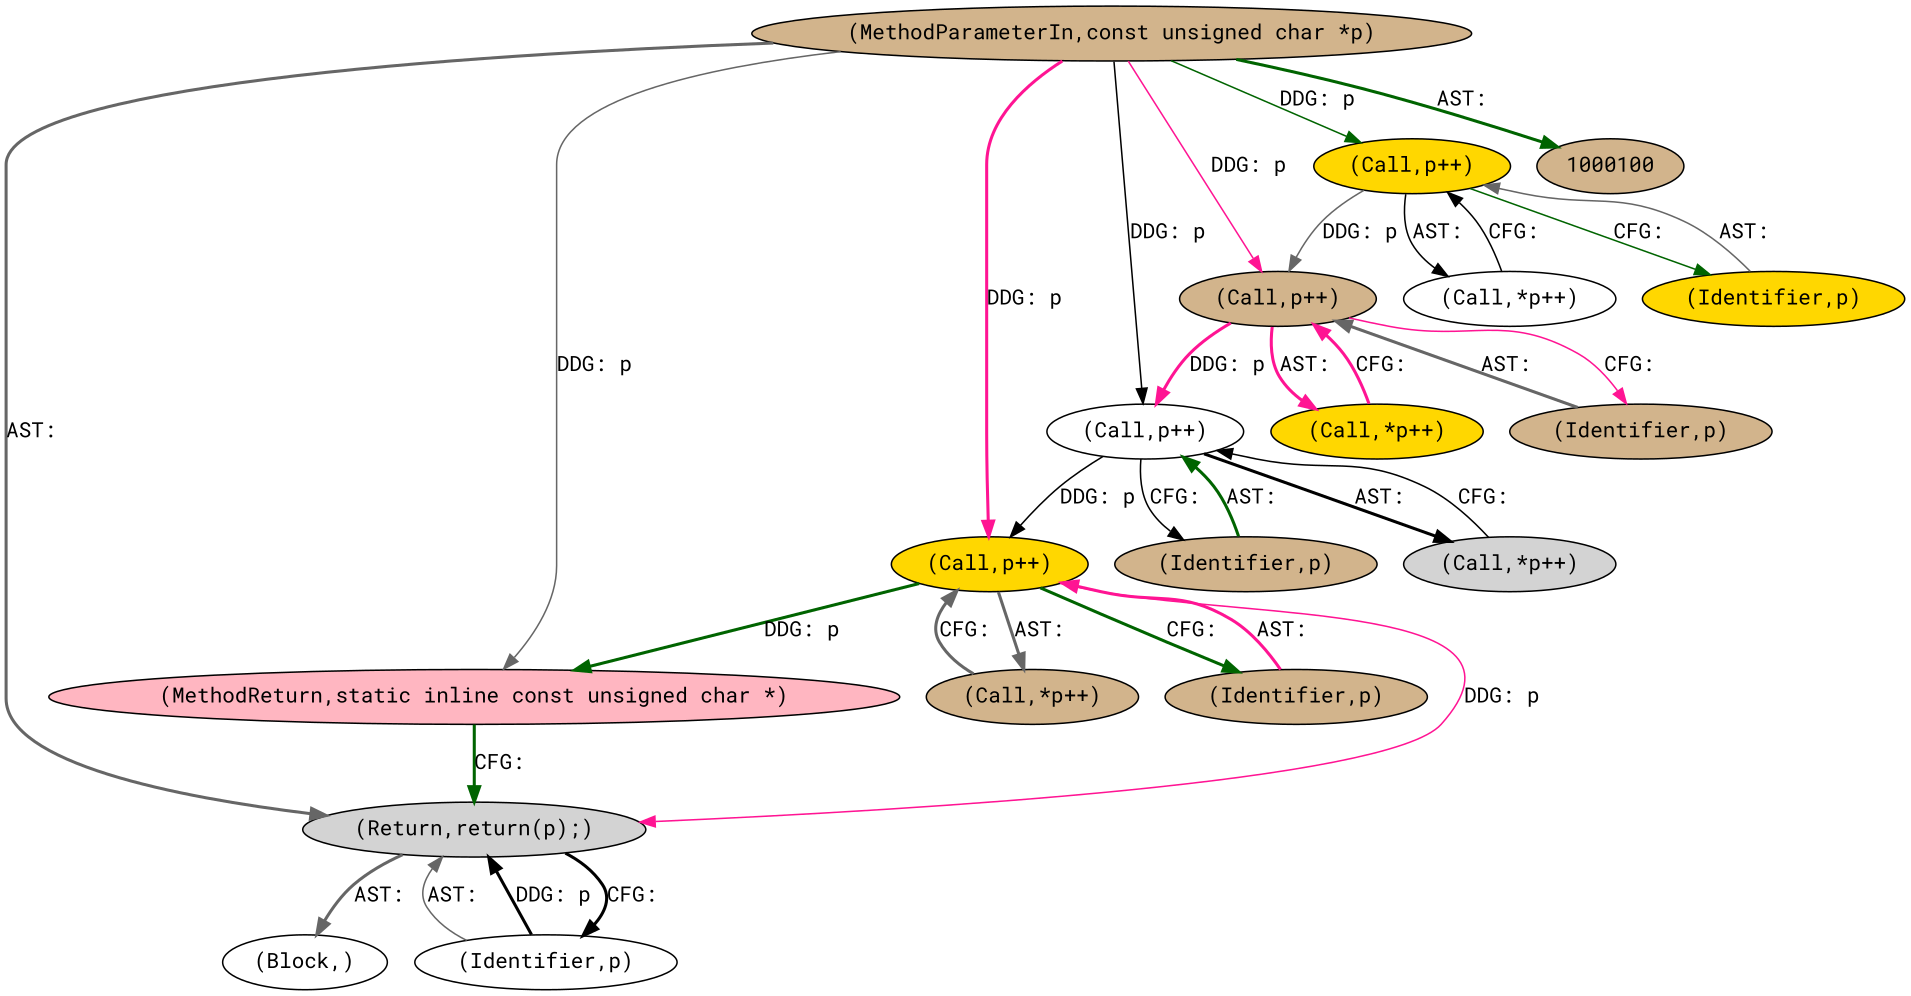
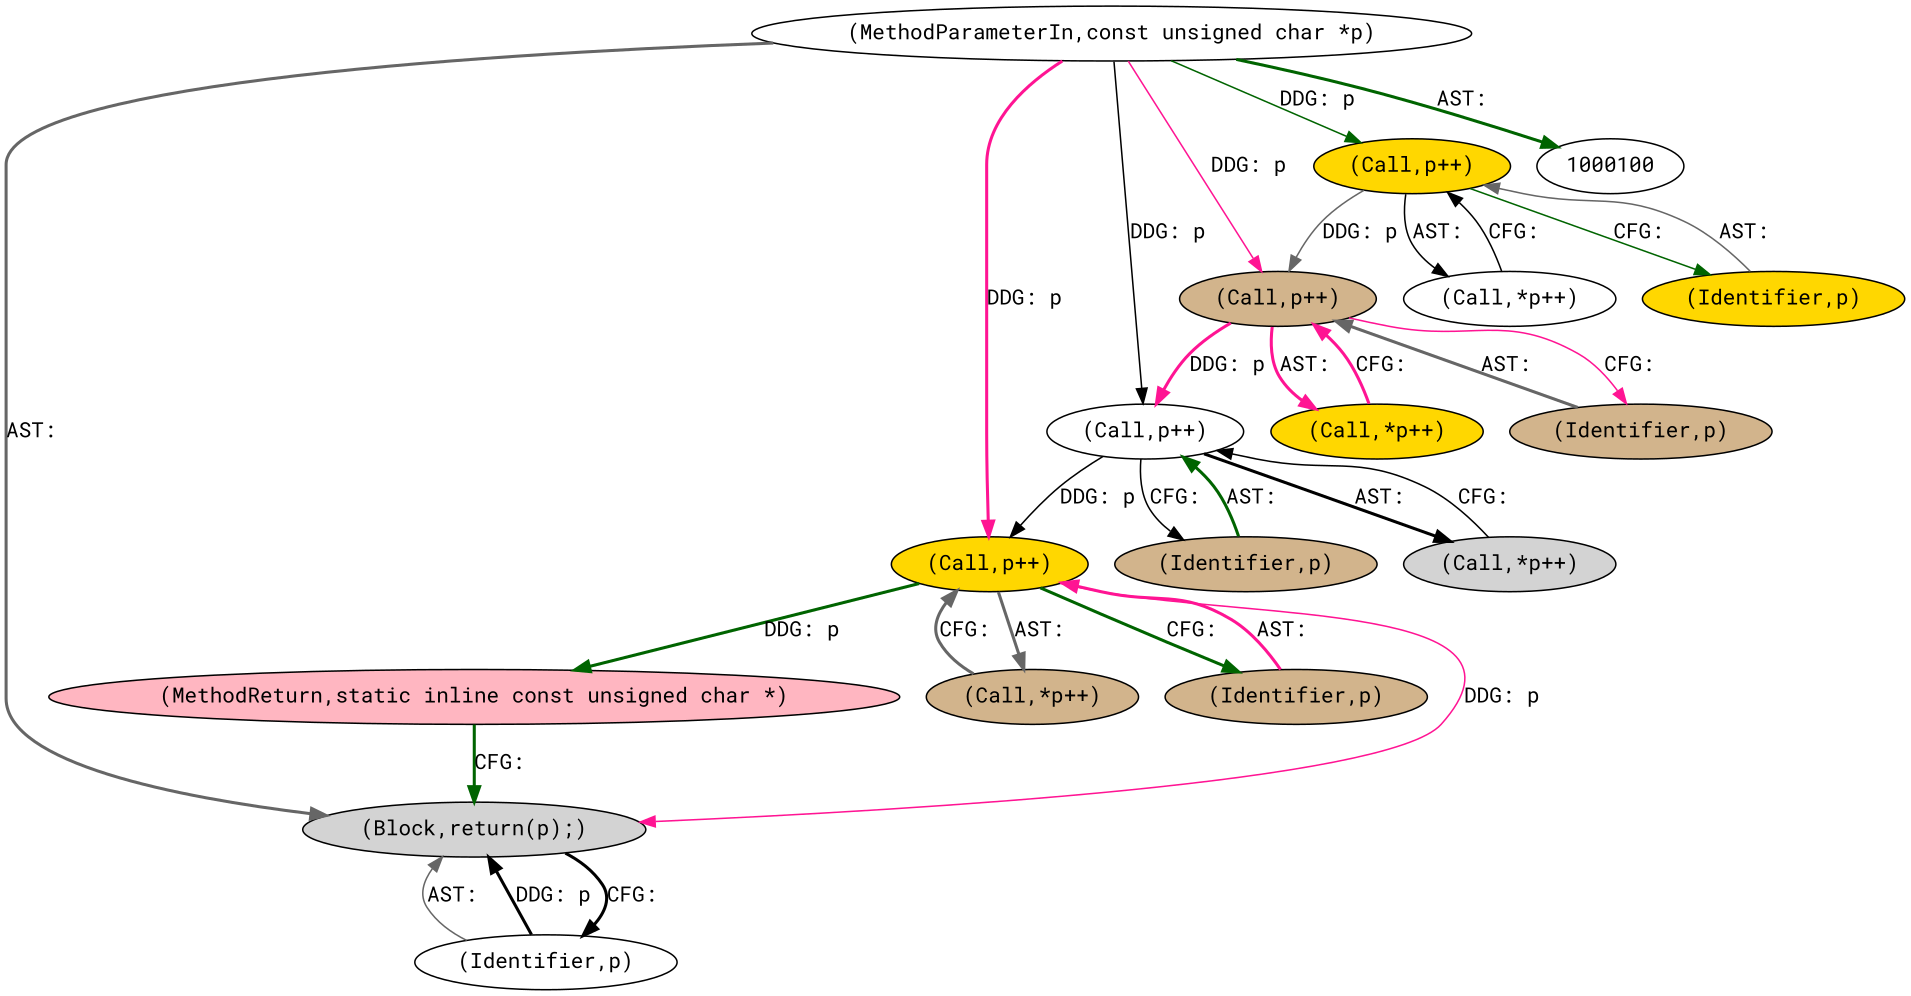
(1112, 34) -> (1112, 34)
(1610, 166) -> (1610, 166)
(557, 256) -> none
(474, 830) -> (474, 830)
(305, 962) -> none
